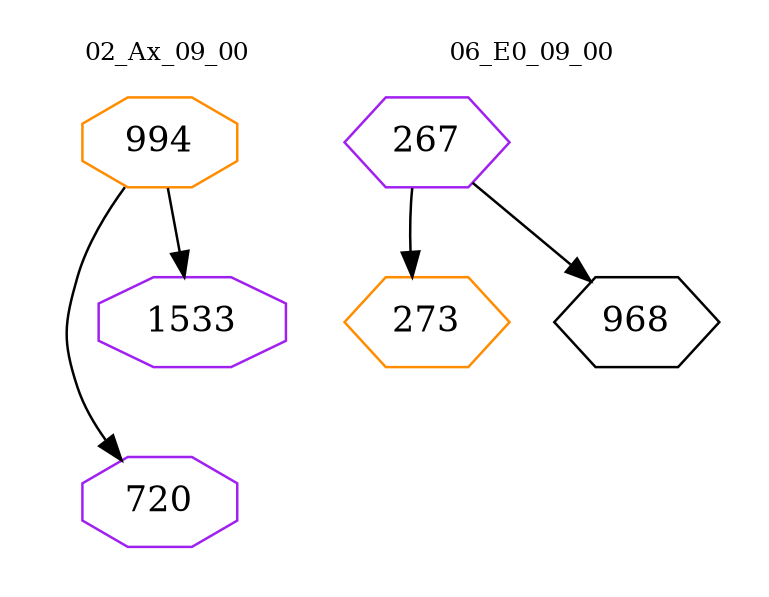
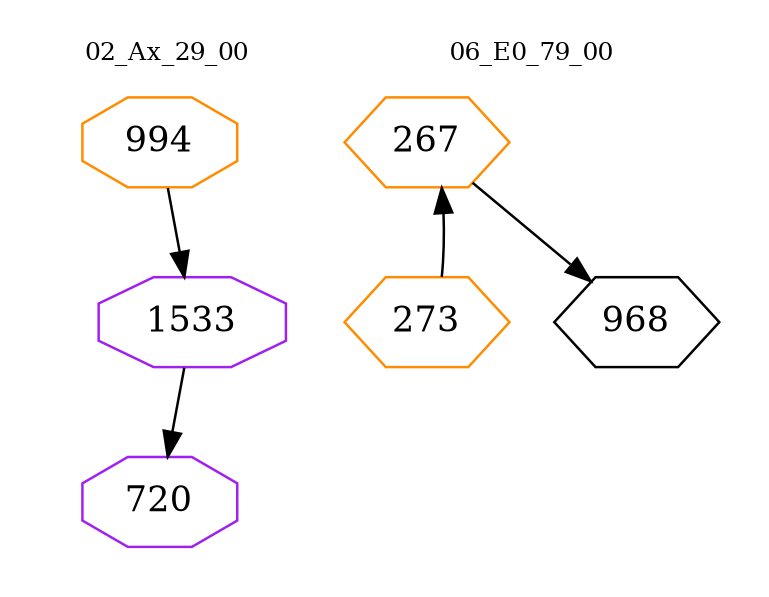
(167, 54) -> (167, 54)
(532, 54) -> (532, 54)
(427, 142) -> (427, 142)
(410, 220) -> (444, 245)
(69, 311) -> (178, 400)
